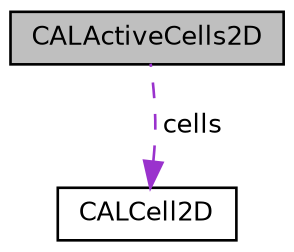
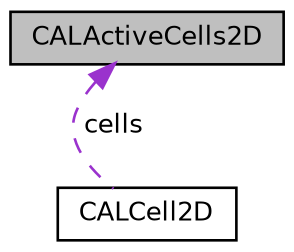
(155, 112) -> (75, 139)
